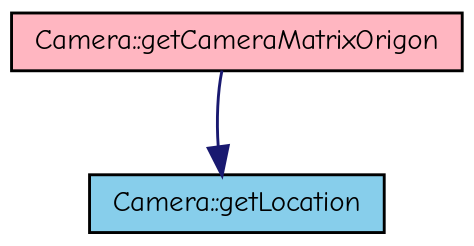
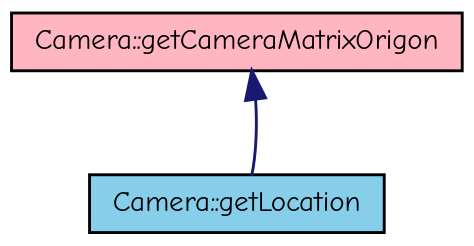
(218, 109) -> (256, 138)
